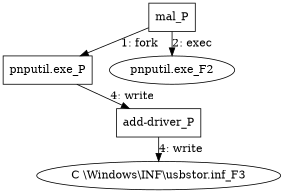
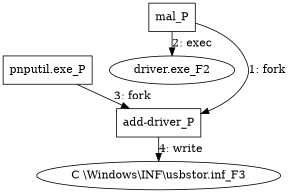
(118, 40) -> (247, 63)
(172, 70) -> (172, 70)
(132, 96) -> (132, 96)
